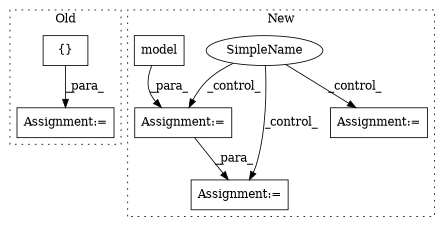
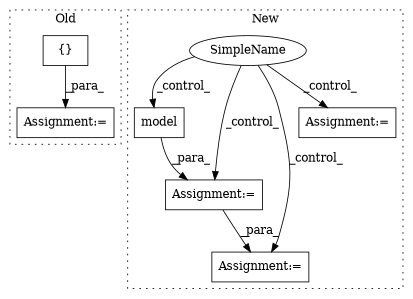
none -> (166, 71)
